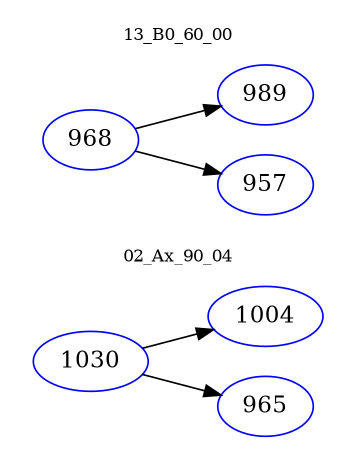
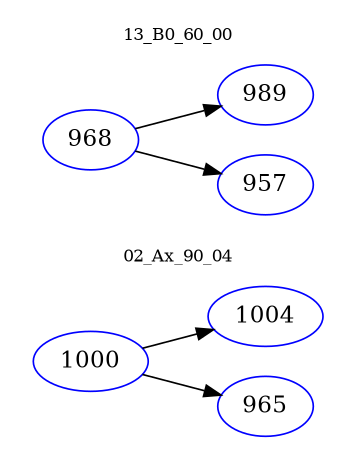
(91, 361) -> (91, 361)
